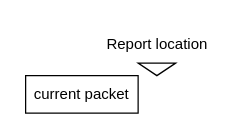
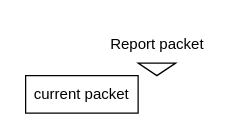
(158, 44) -> (158, 44)
